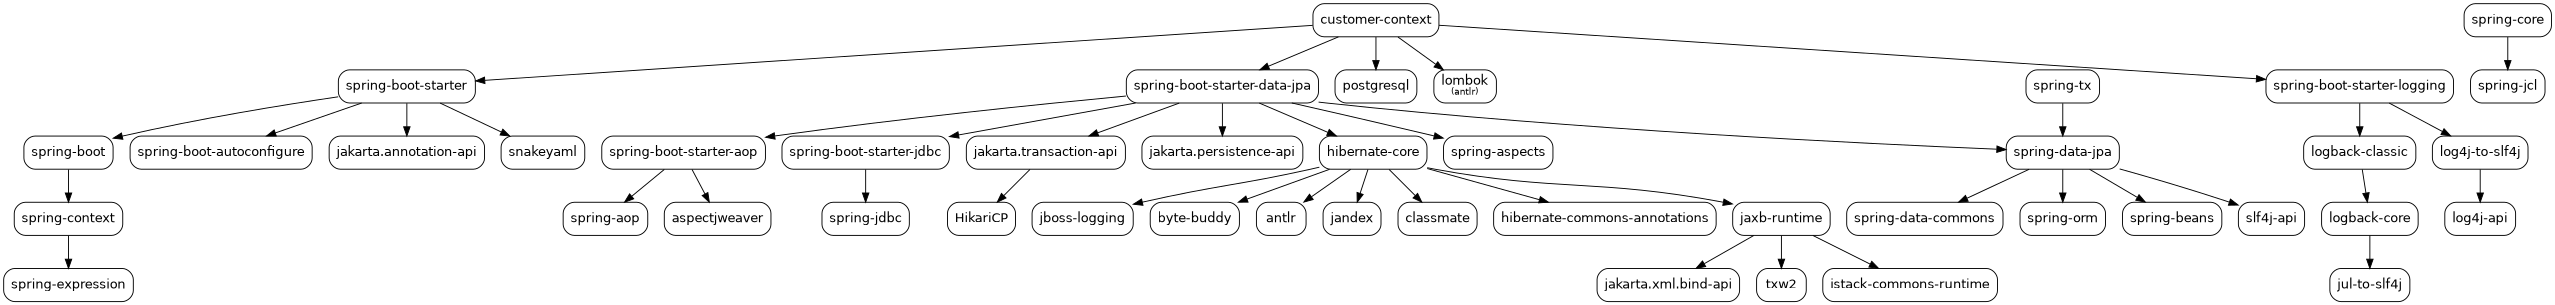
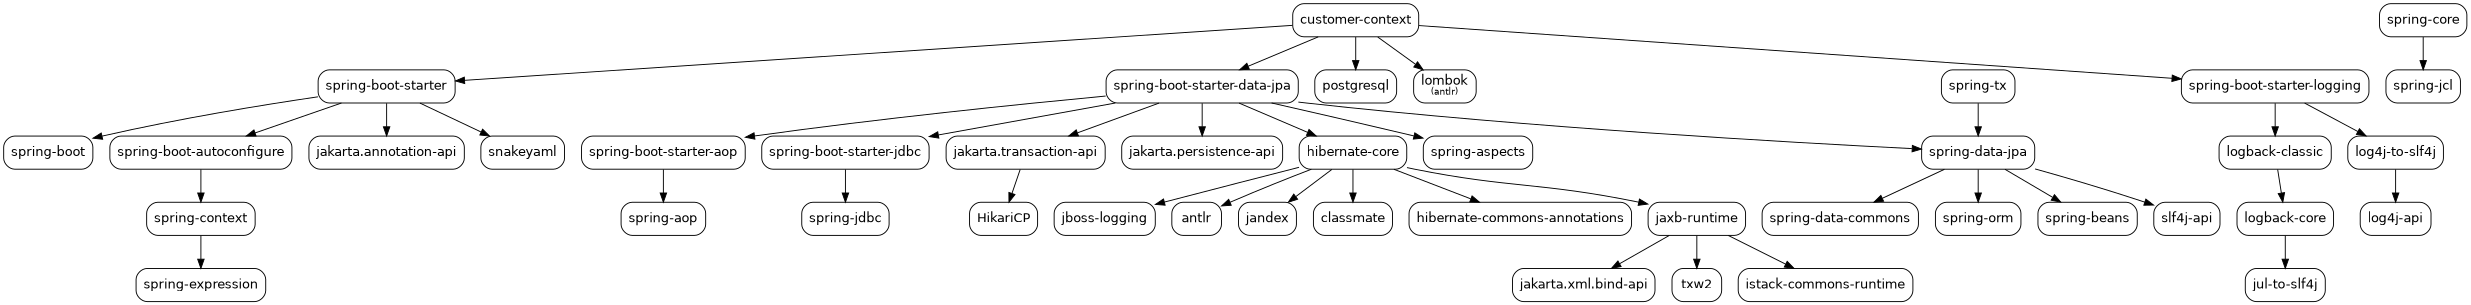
(68, 181) -> (201, 181)
(718, 219) -> none
(1195, 219) -> none
